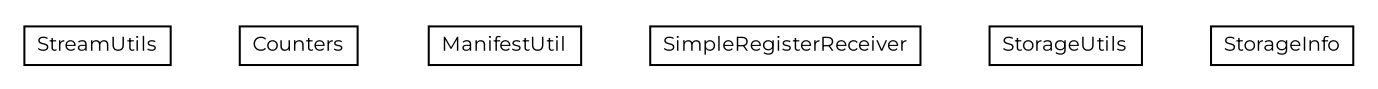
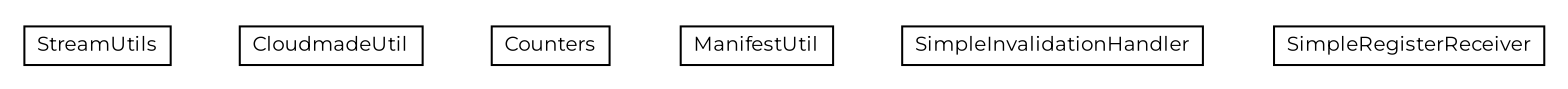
none -> (331, 45)
none -> (1053, 45)
(1065, 45) -> none
(1282, 45) -> none
